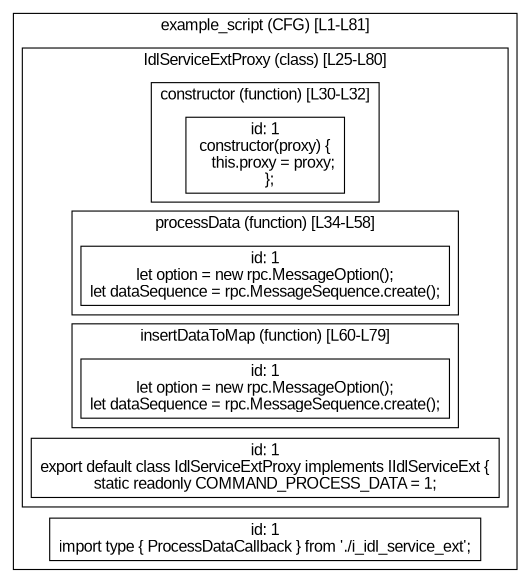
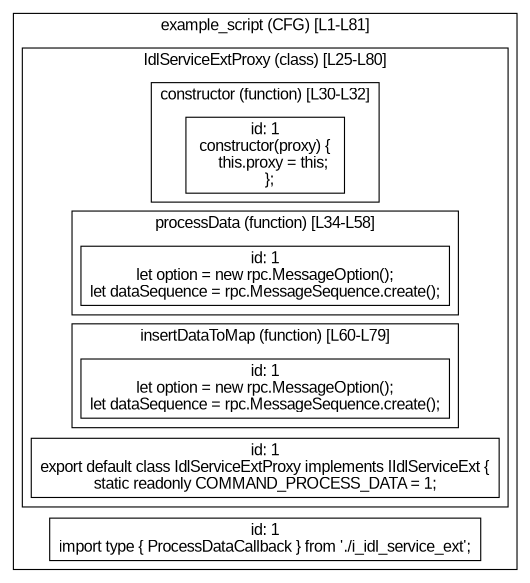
(265, 155) -> (265, 155)
